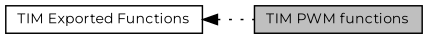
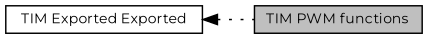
(104, 20) -> (104, 20)
